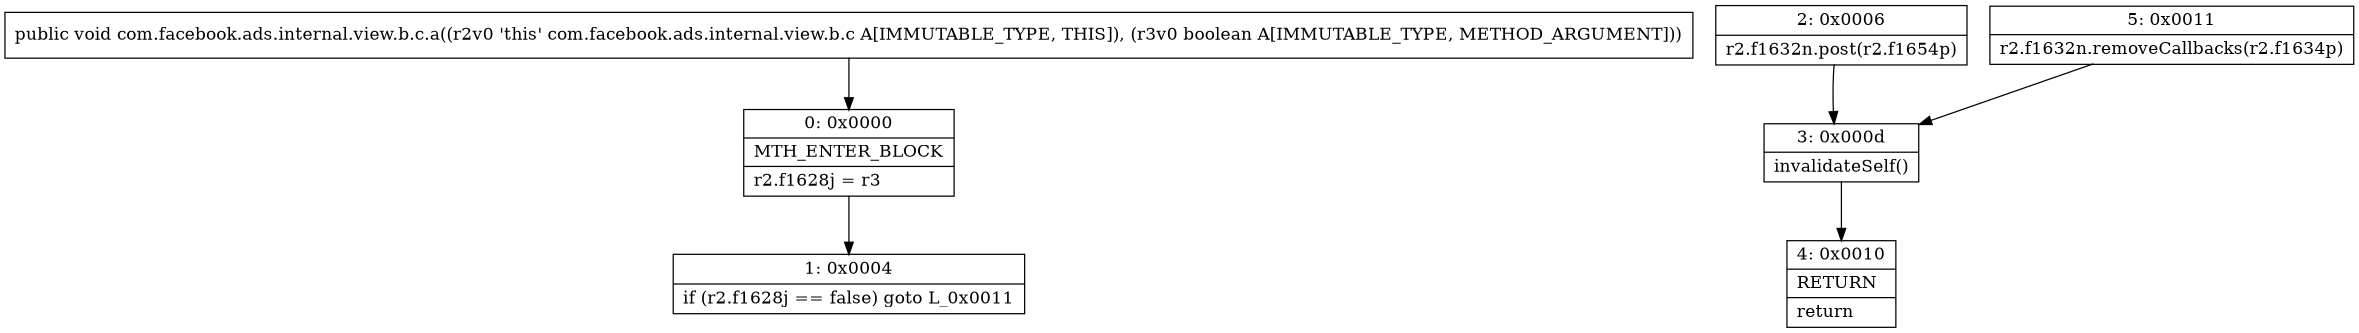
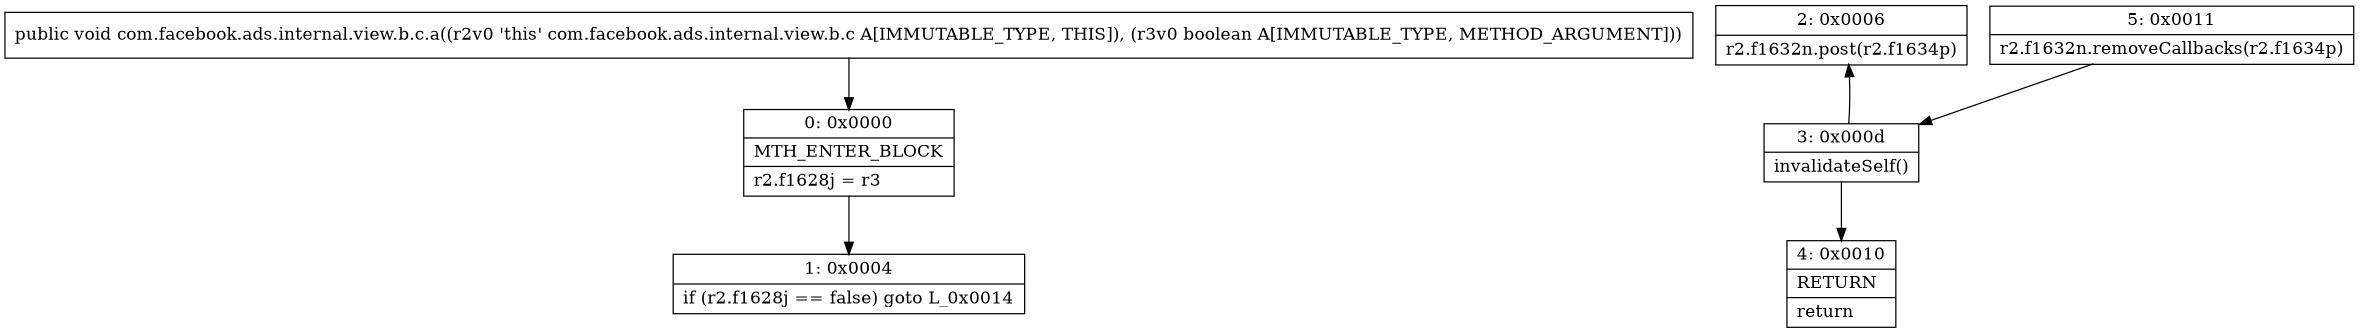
(1841, 49) -> (1841, 49)
(1833, 88) -> (1850, 100)
(849, 298) -> (849, 298)
